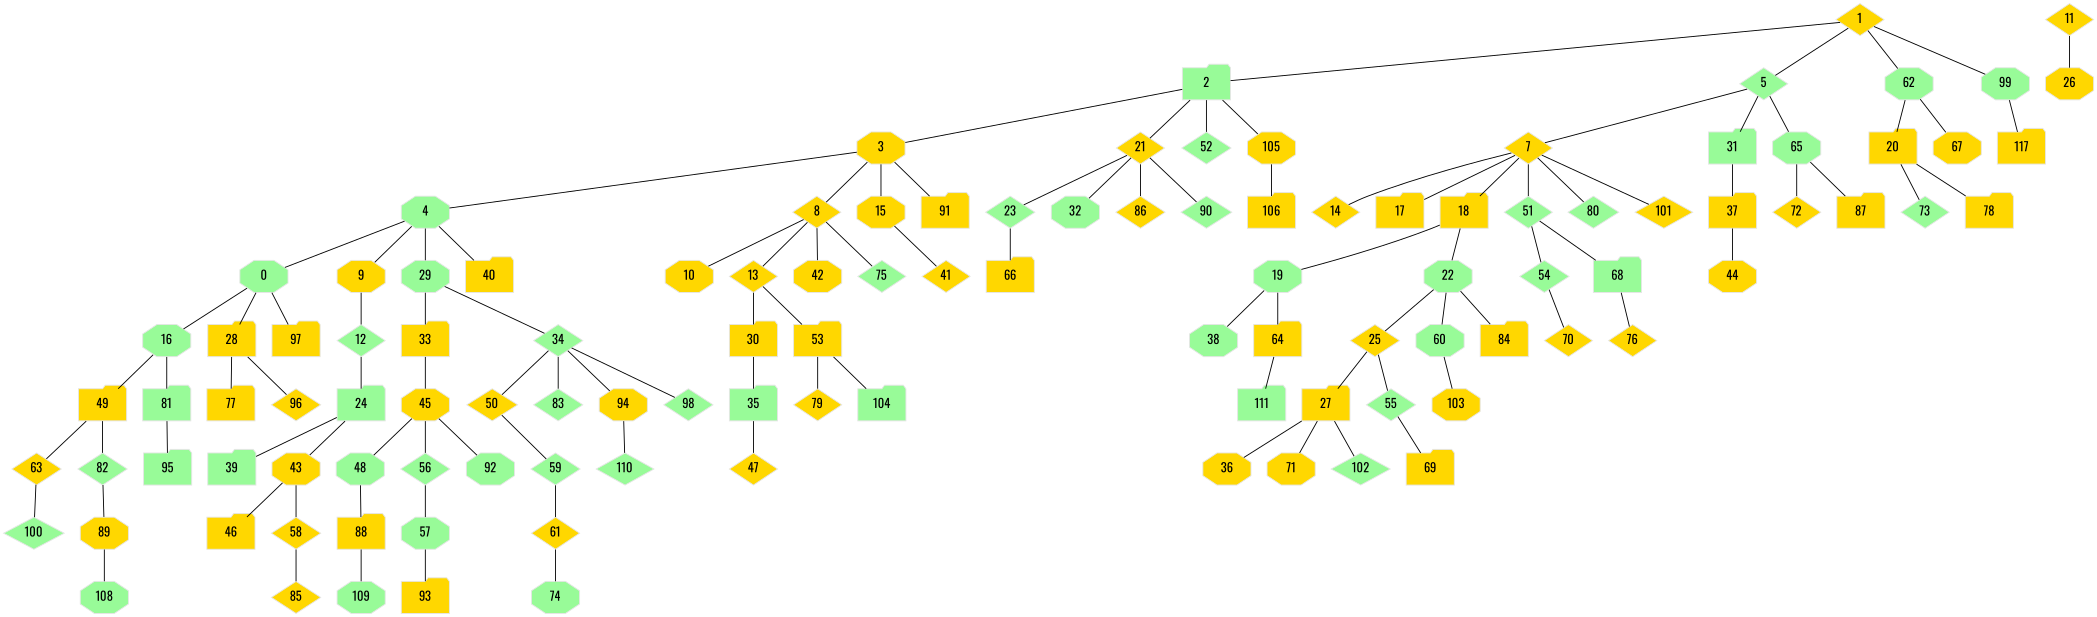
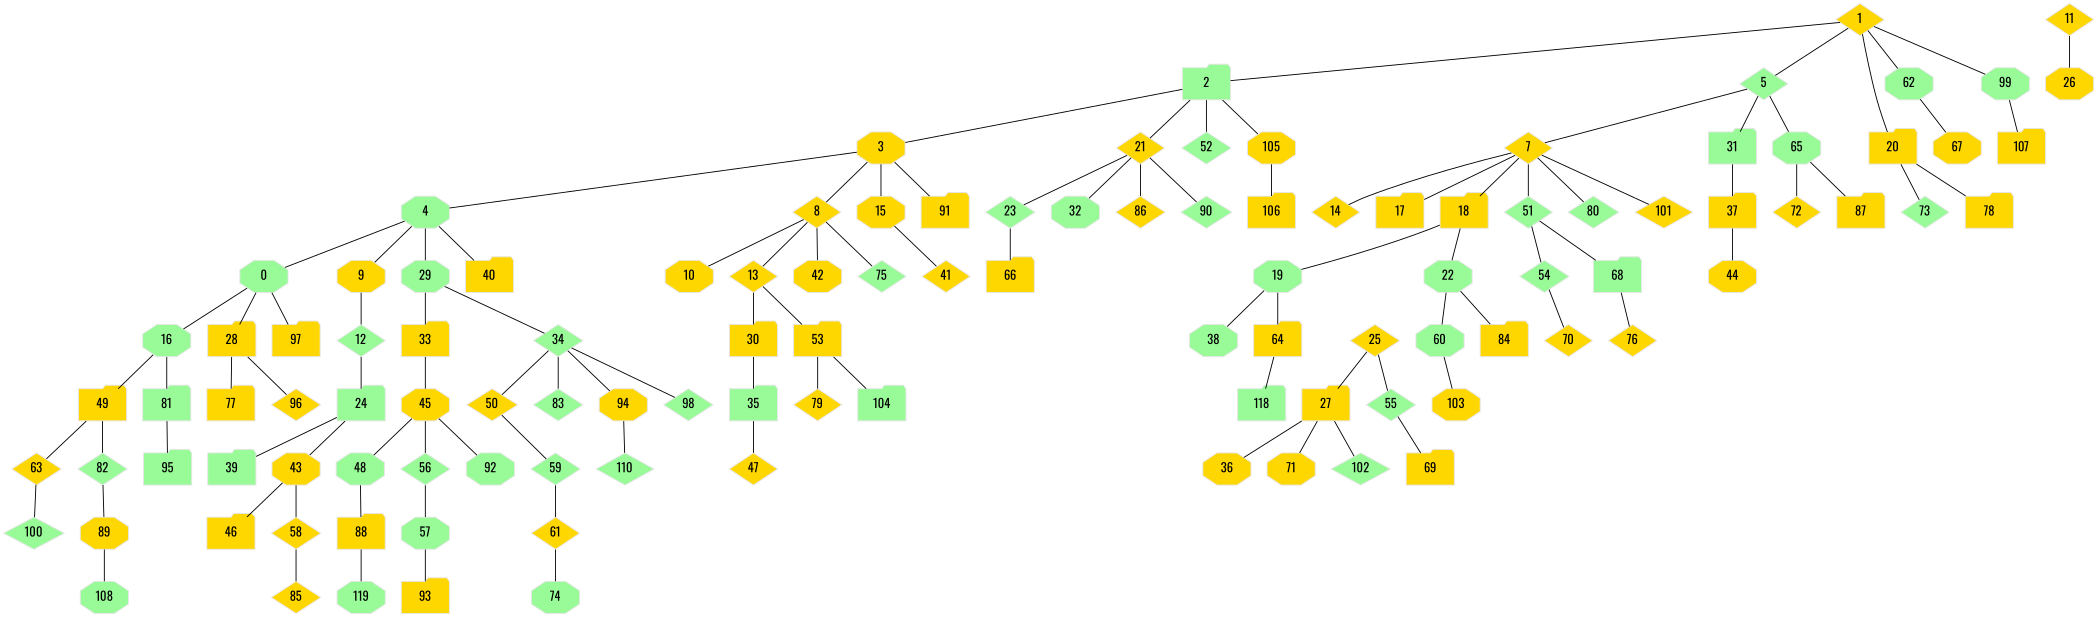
(1901, 116) -> (1873, 84)
(2021, 148) -> (2021, 148)
(1409, 310) -> none
(1262, 405) -> (1262, 405)
(361, 597) -> (361, 597)
